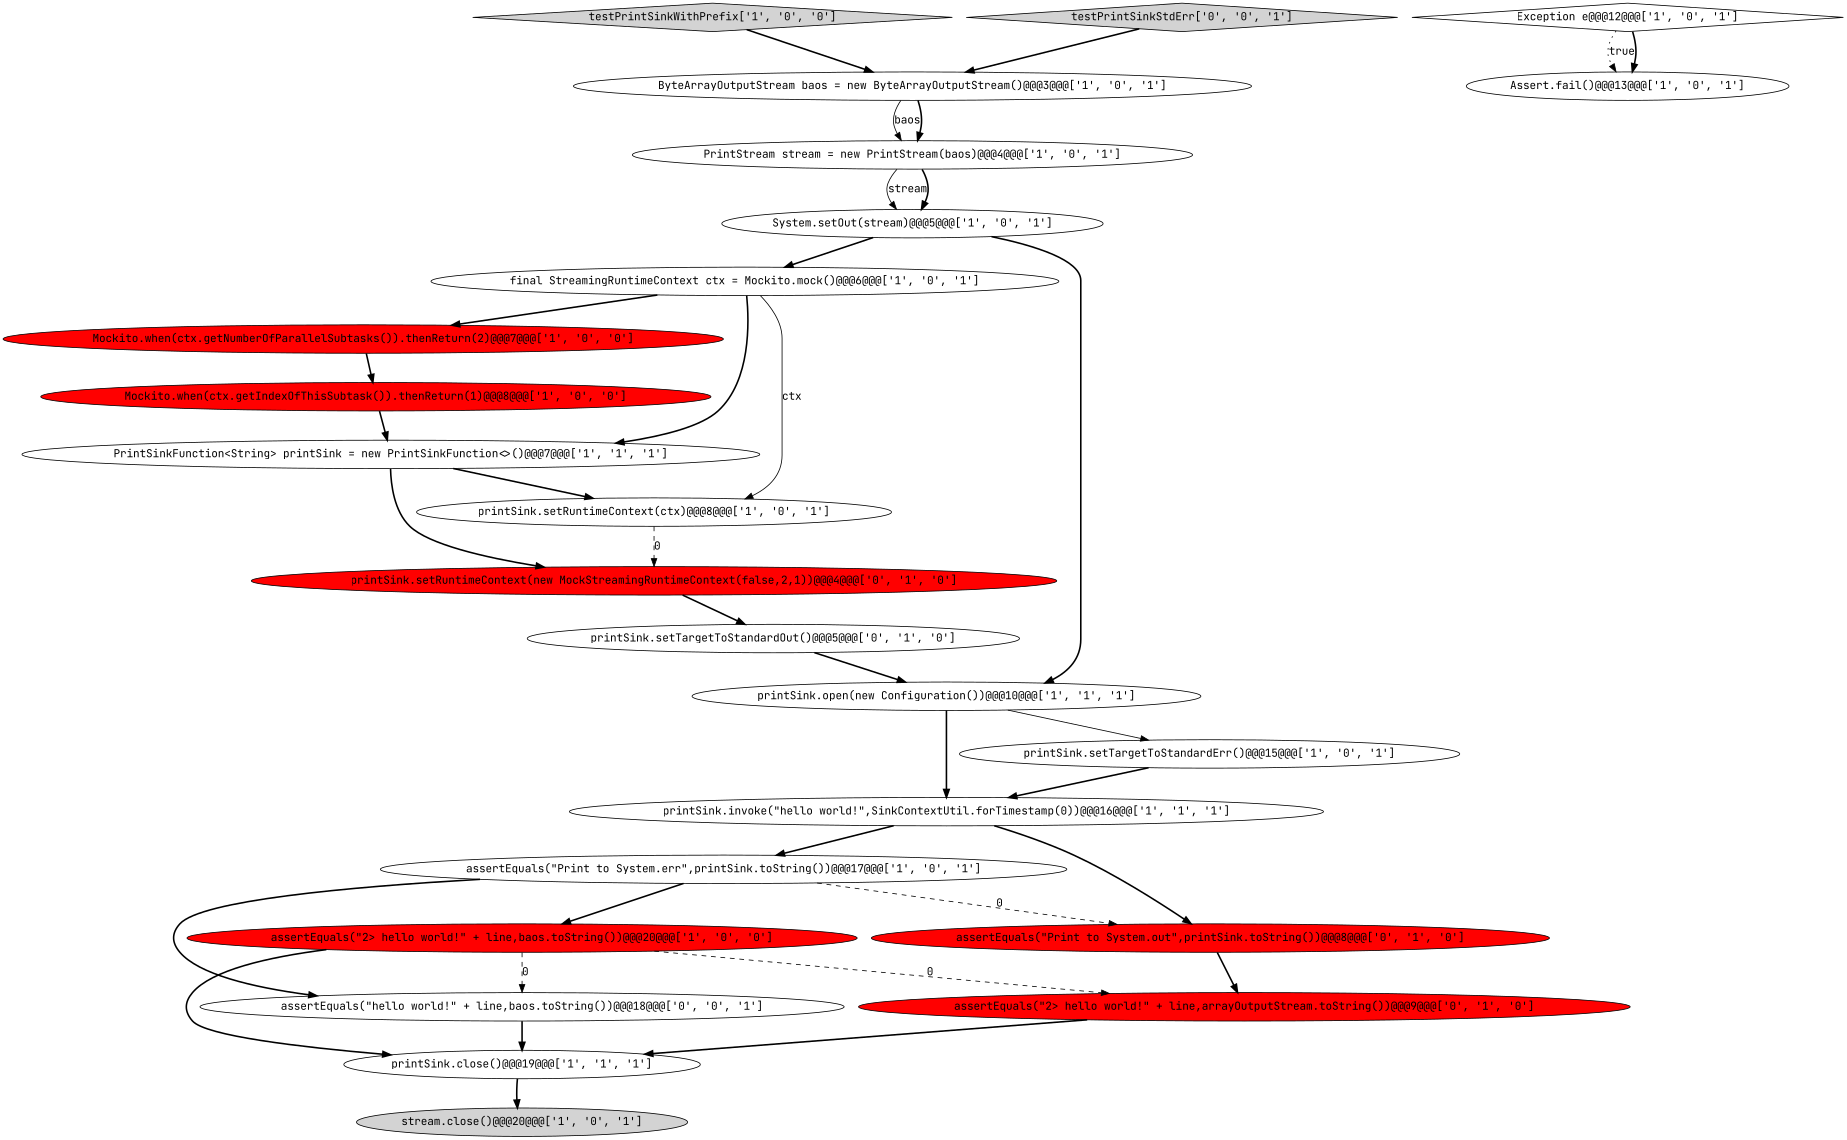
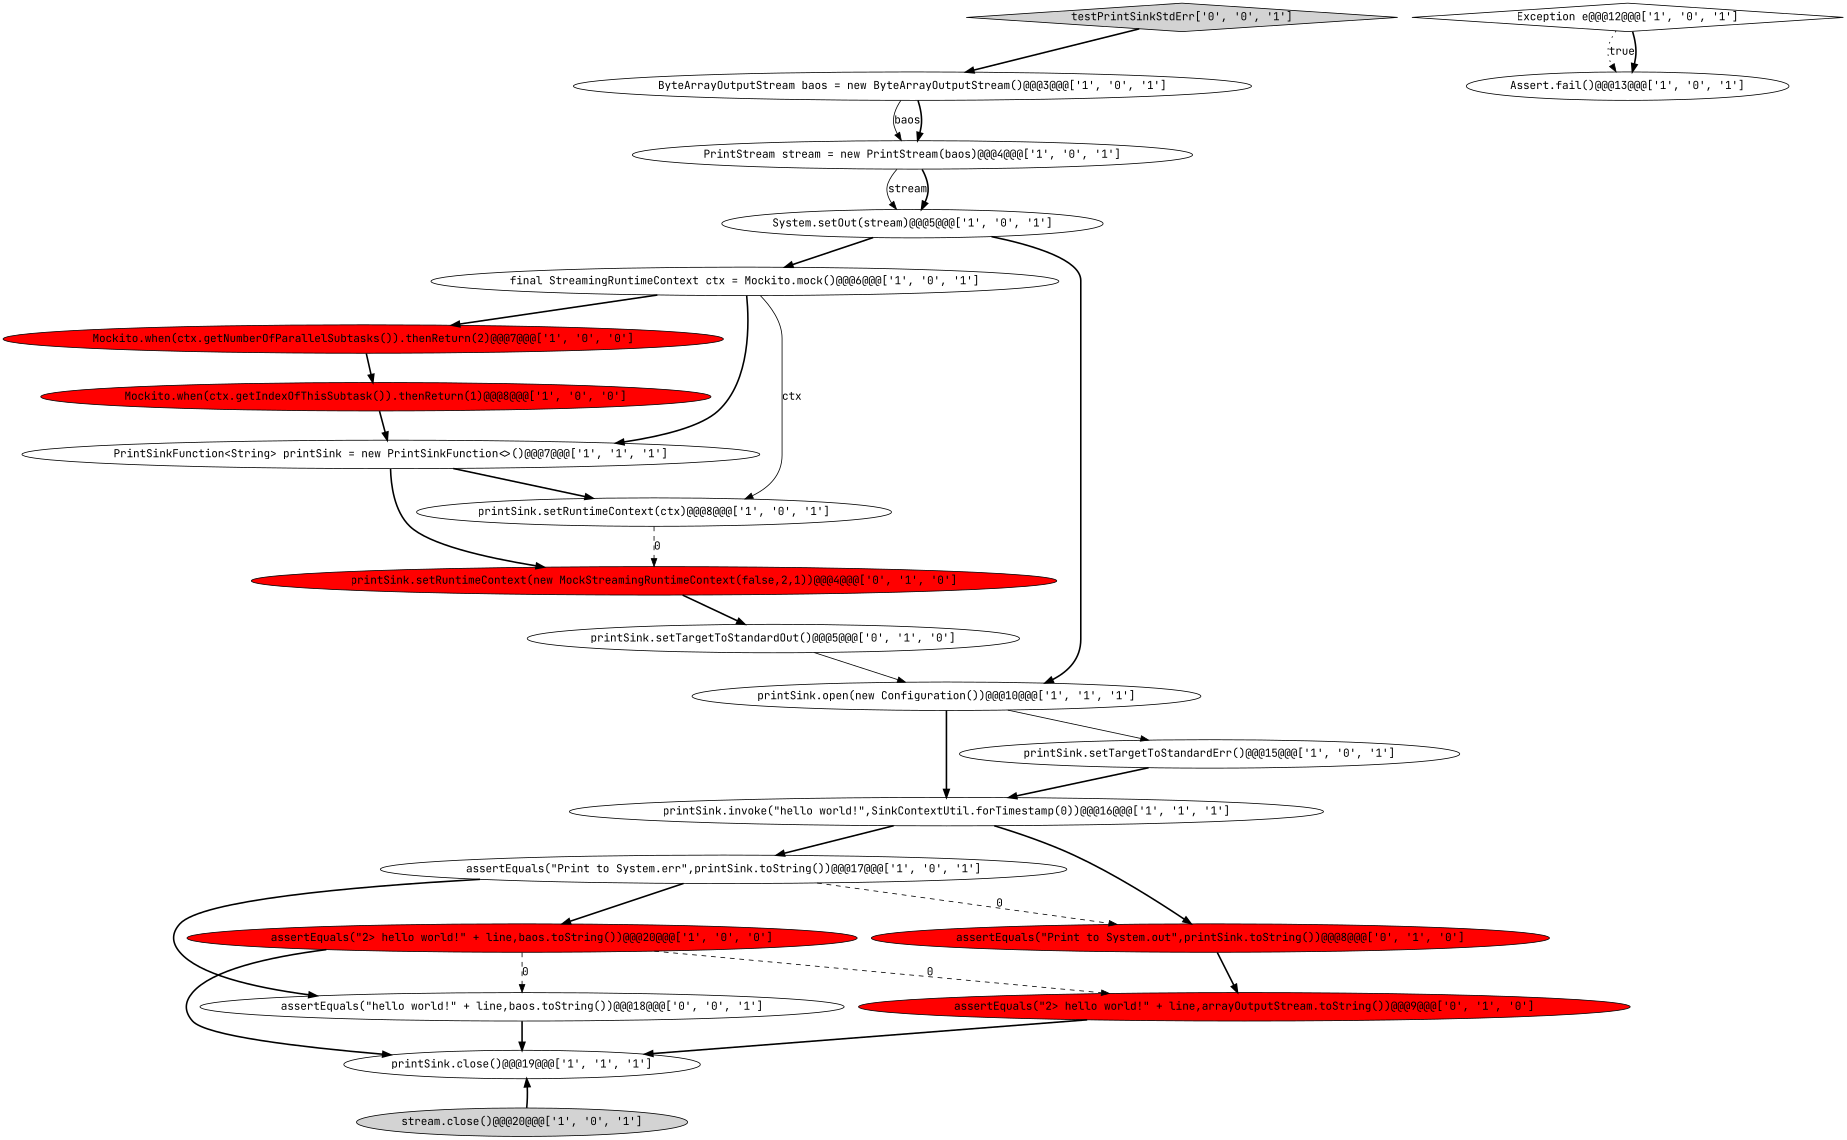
(713, 17) -> none
(856, 666) -> (856, 666)
(517, 1089) -> (527, 1097)
